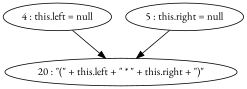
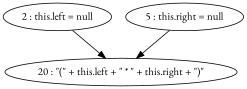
(57, 17) -> (57, 17)
